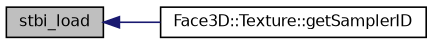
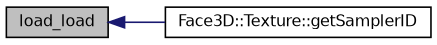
(55, 22) -> (57, 22)
